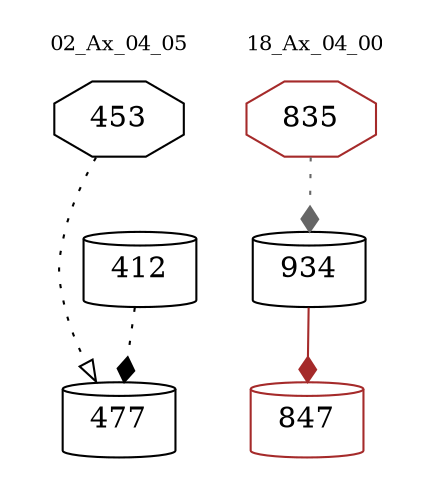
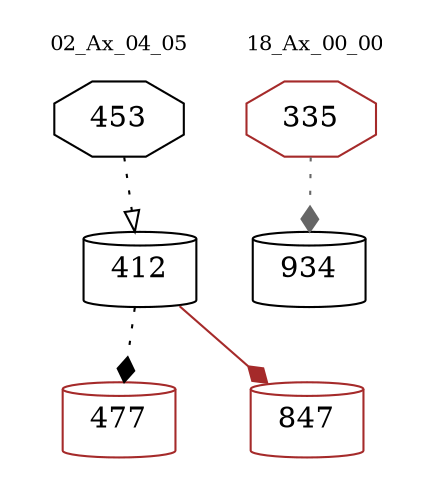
(315, 45) -> (315, 45)
(311, 119) -> (311, 119)
(60, 259) -> (128, 184)
(308, 332) -> (200, 324)
(119, 420) -> (119, 420)
